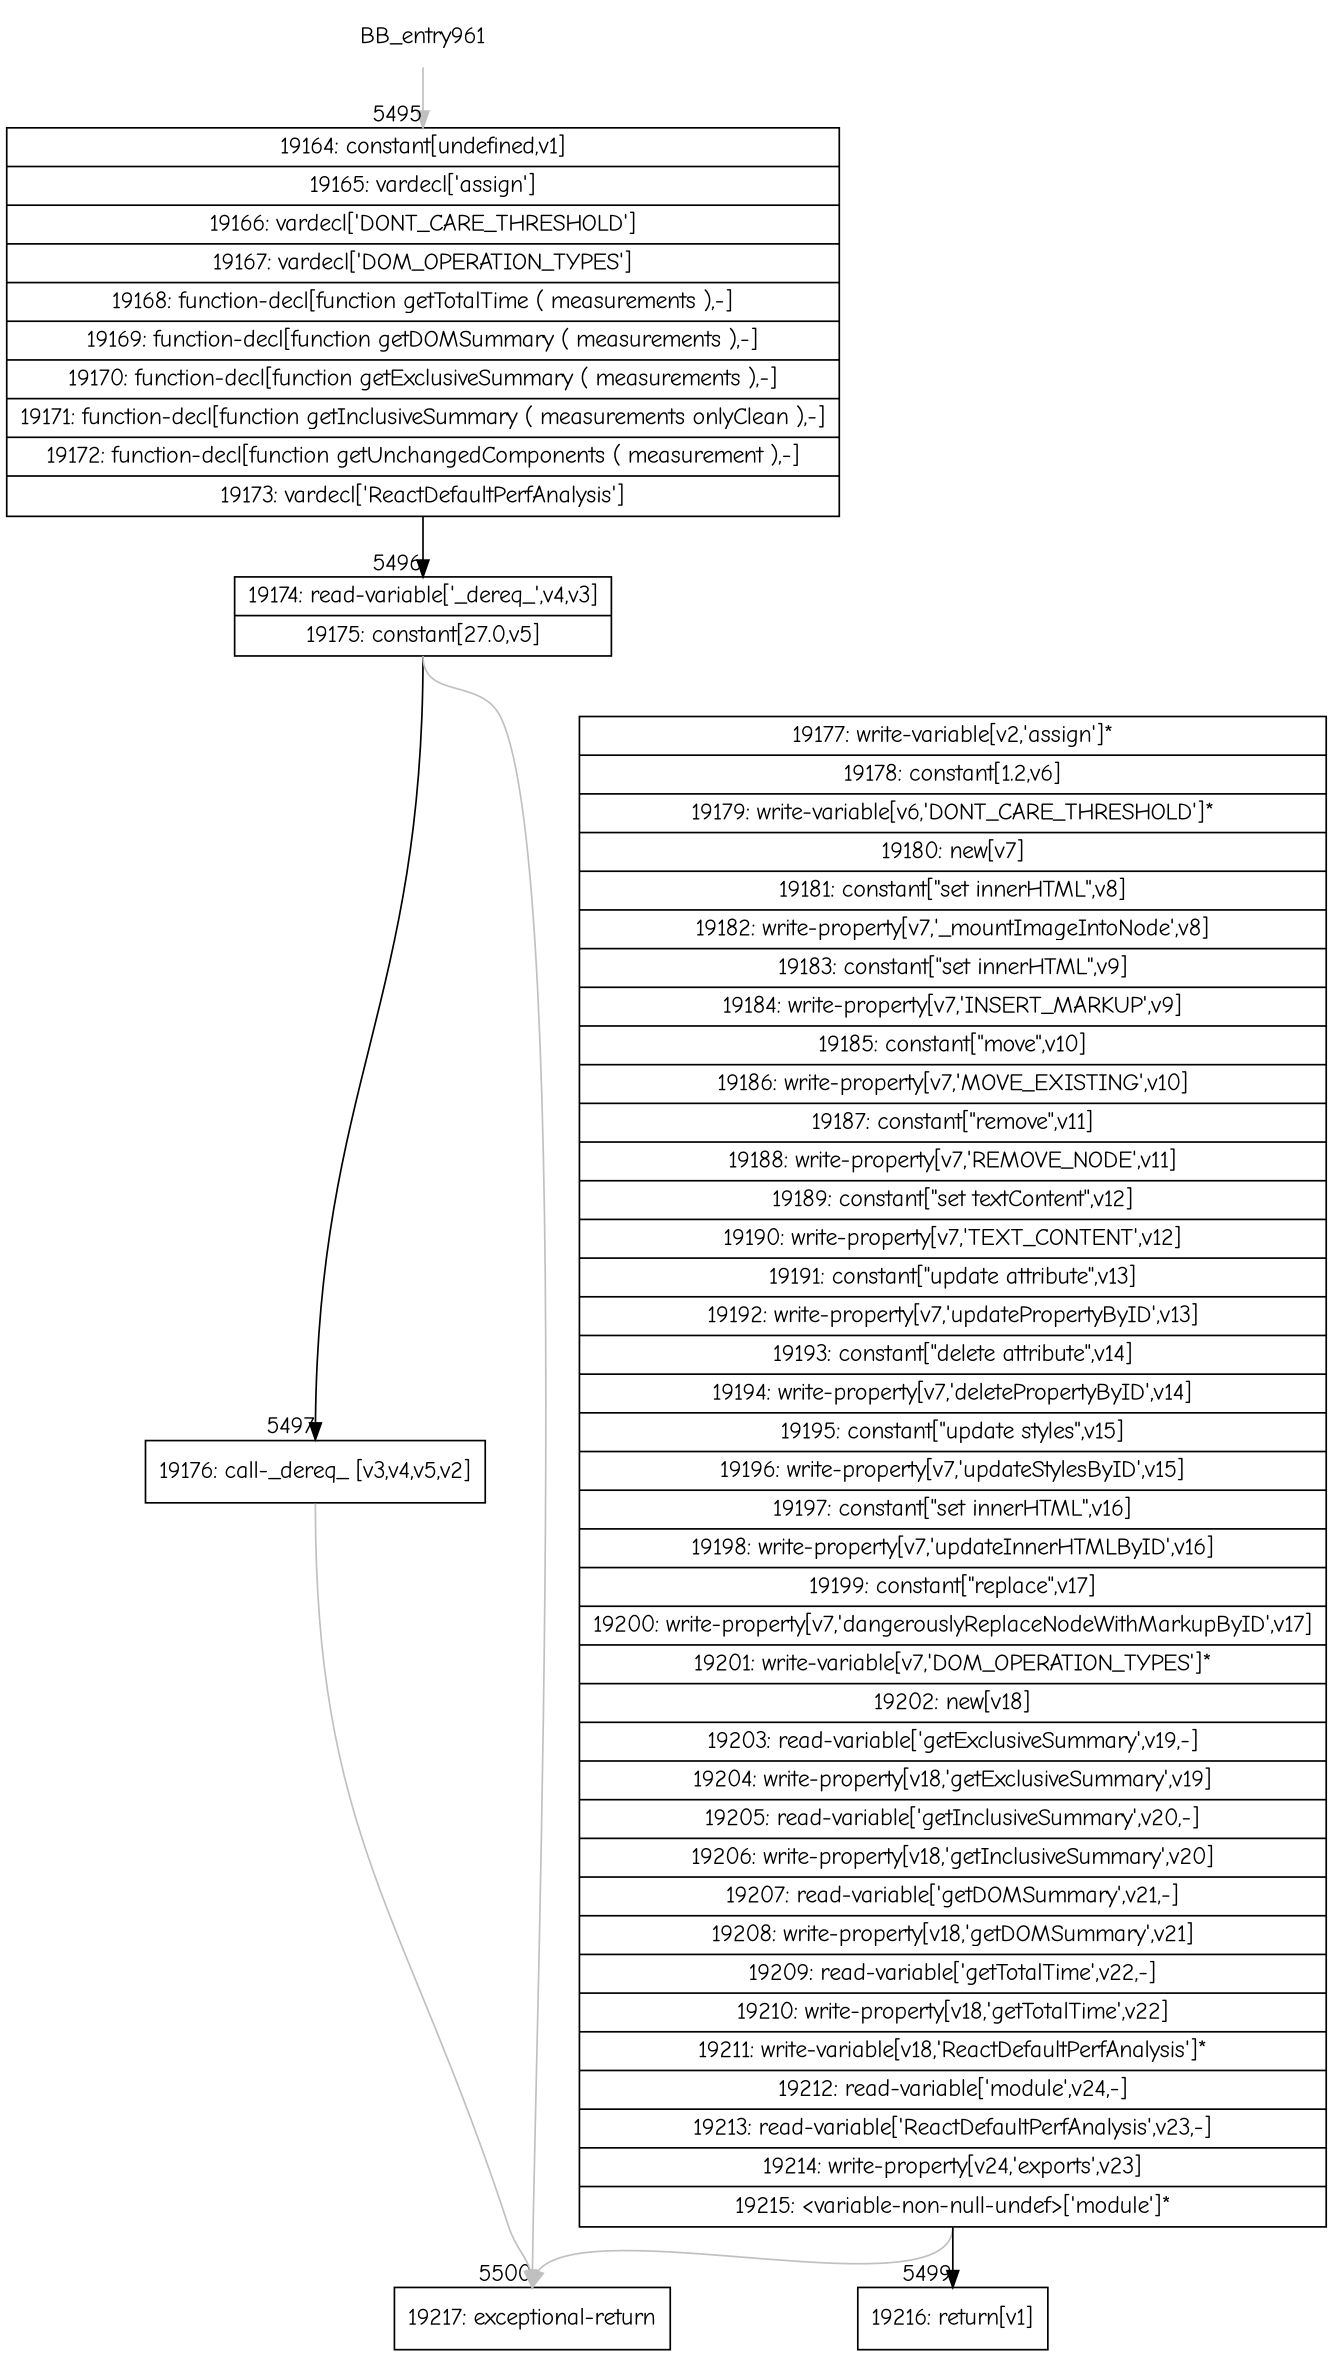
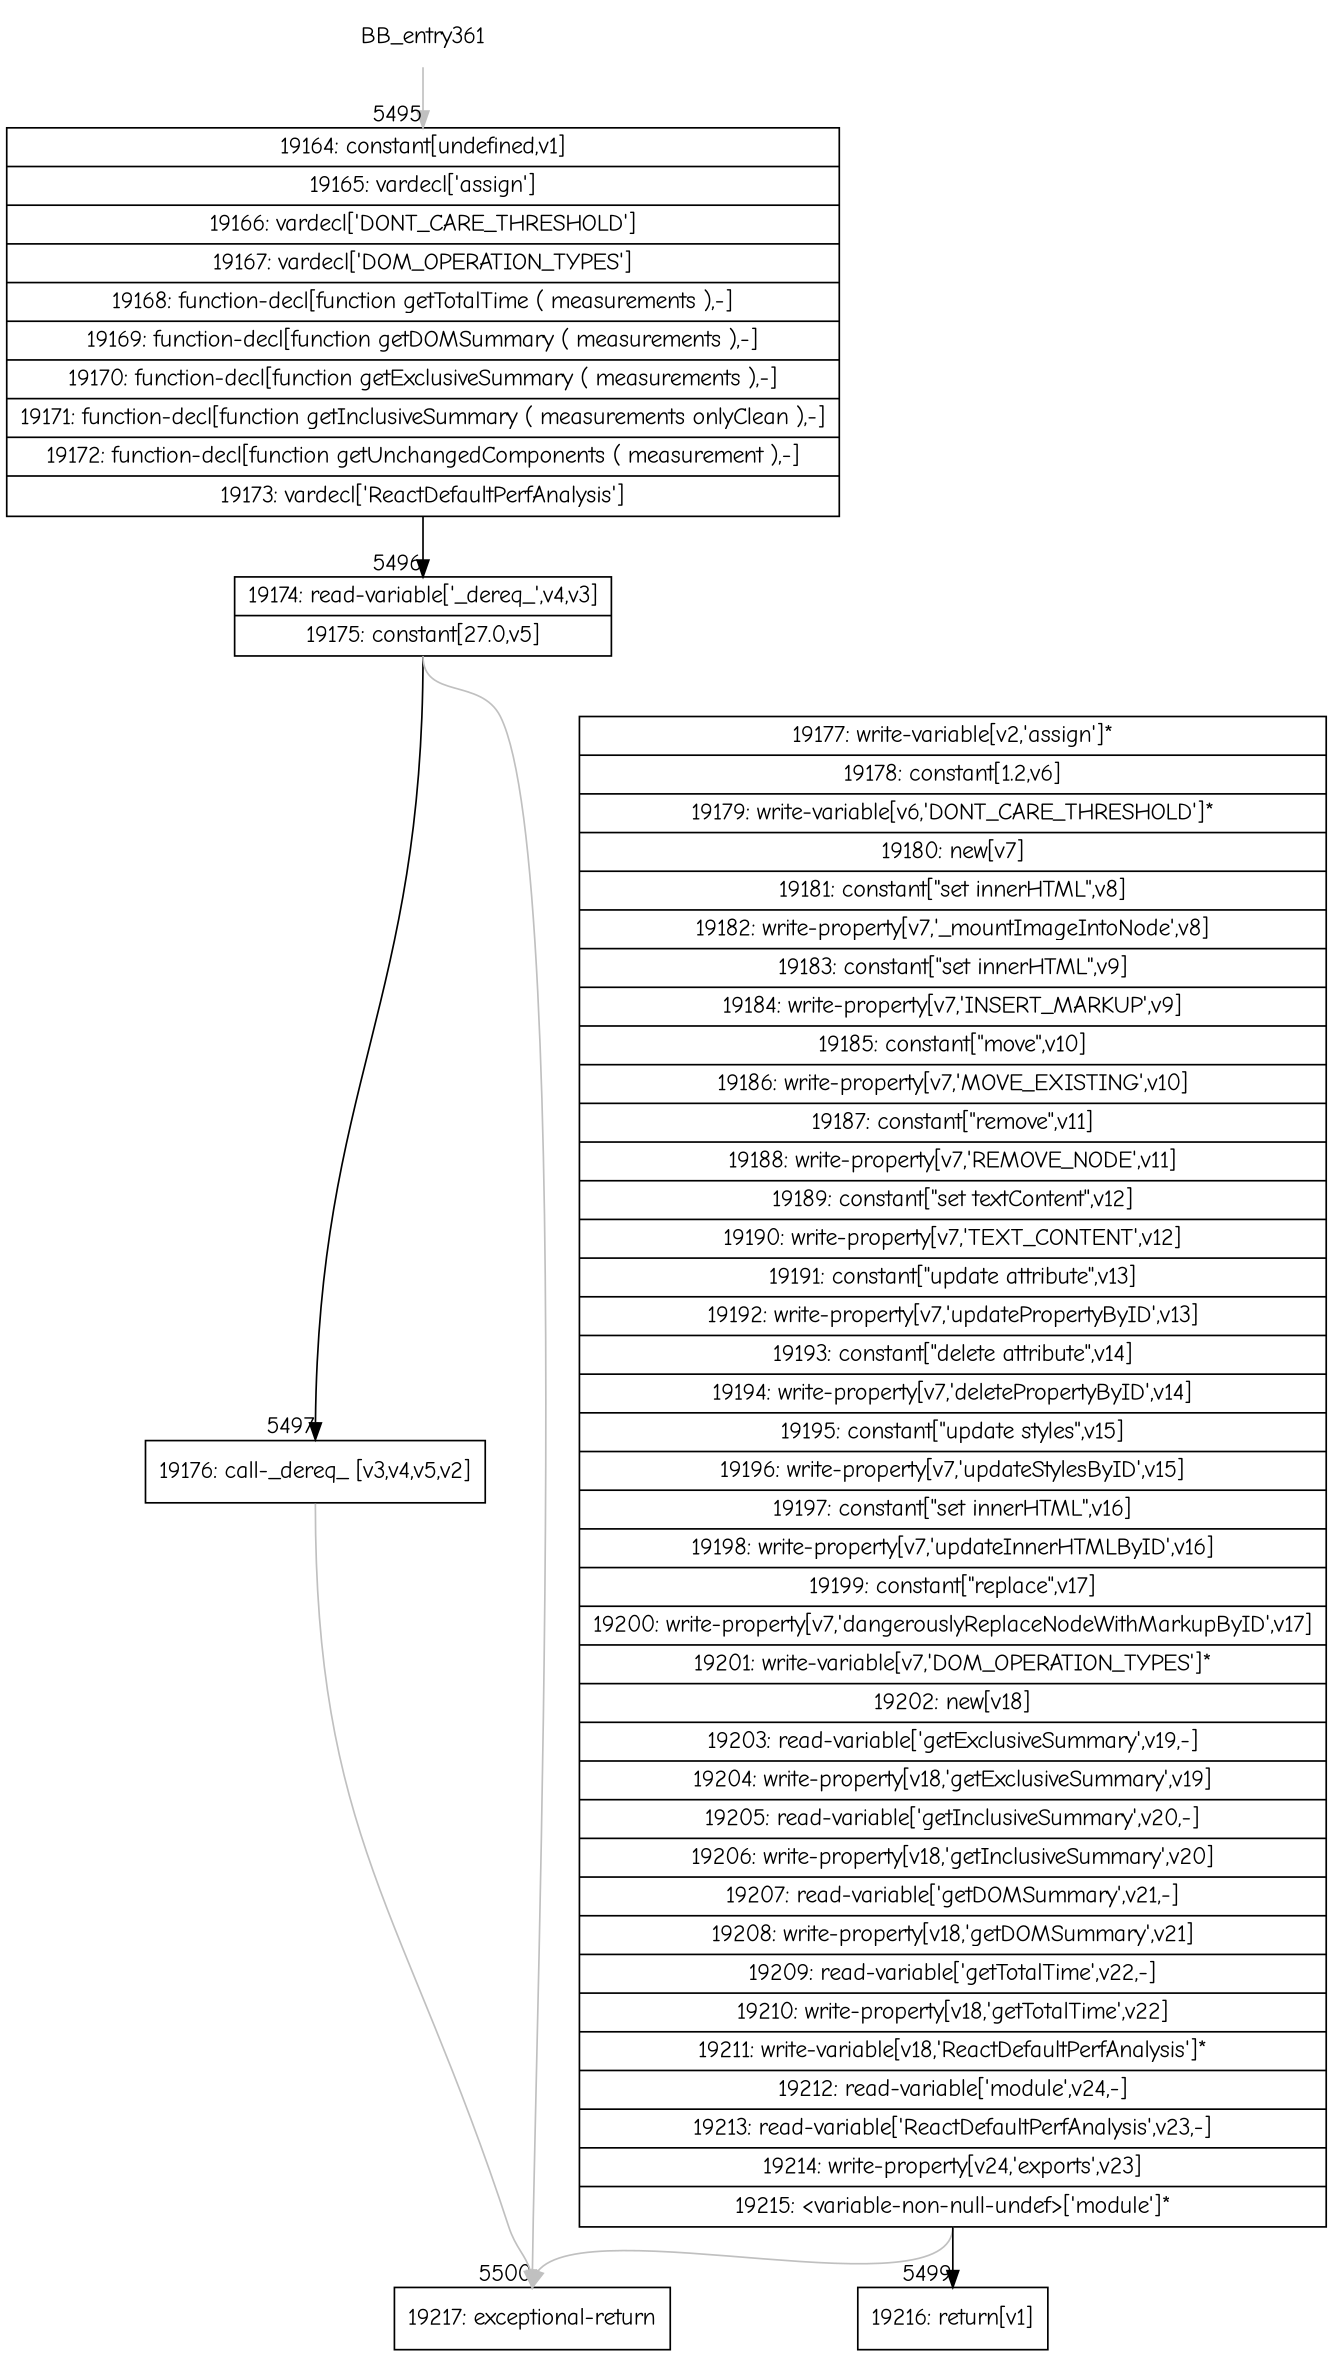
(423, 37) -> (423, 37)
